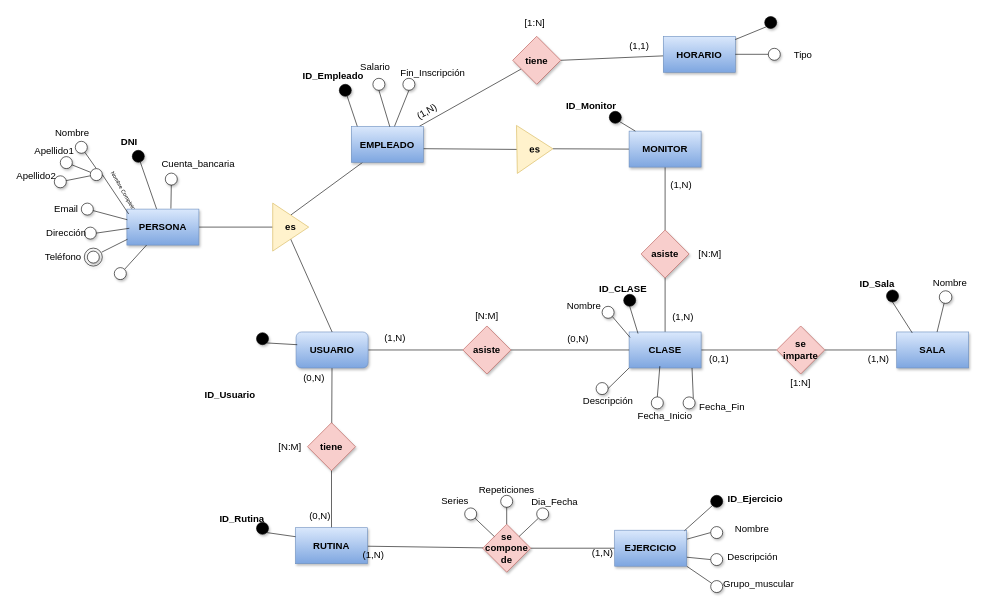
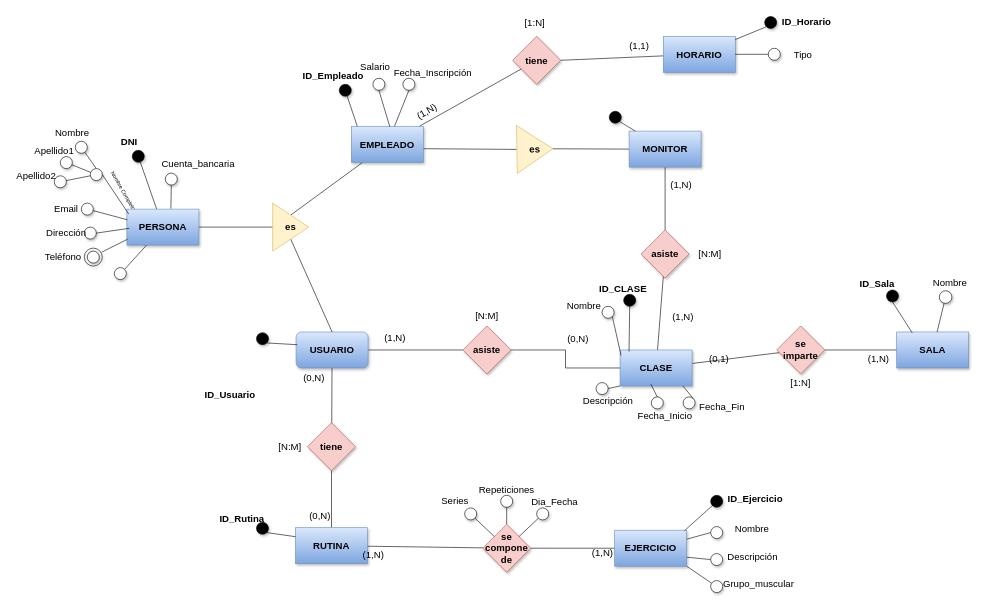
none -> (807, 21)
(433, 72) -> (433, 72)
(591, 105) -> none
(665, 350) -> (656, 368)
